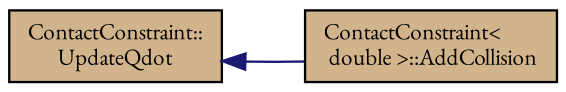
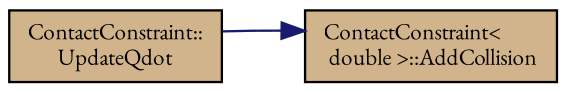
(275, 62) -> (252, 31)
